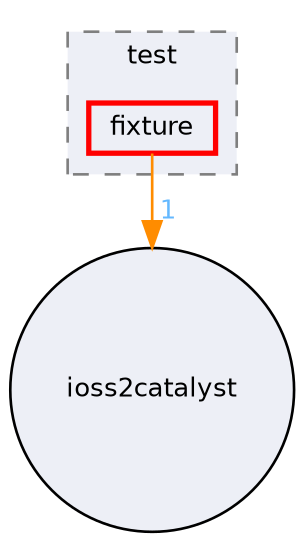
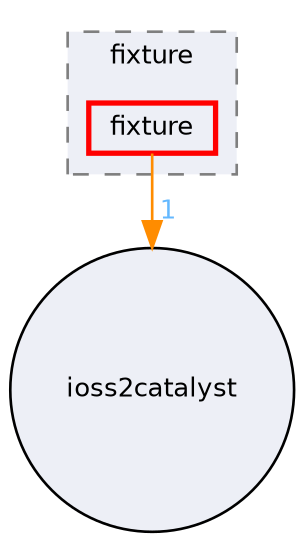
(152, 57) -> (152, 57)
